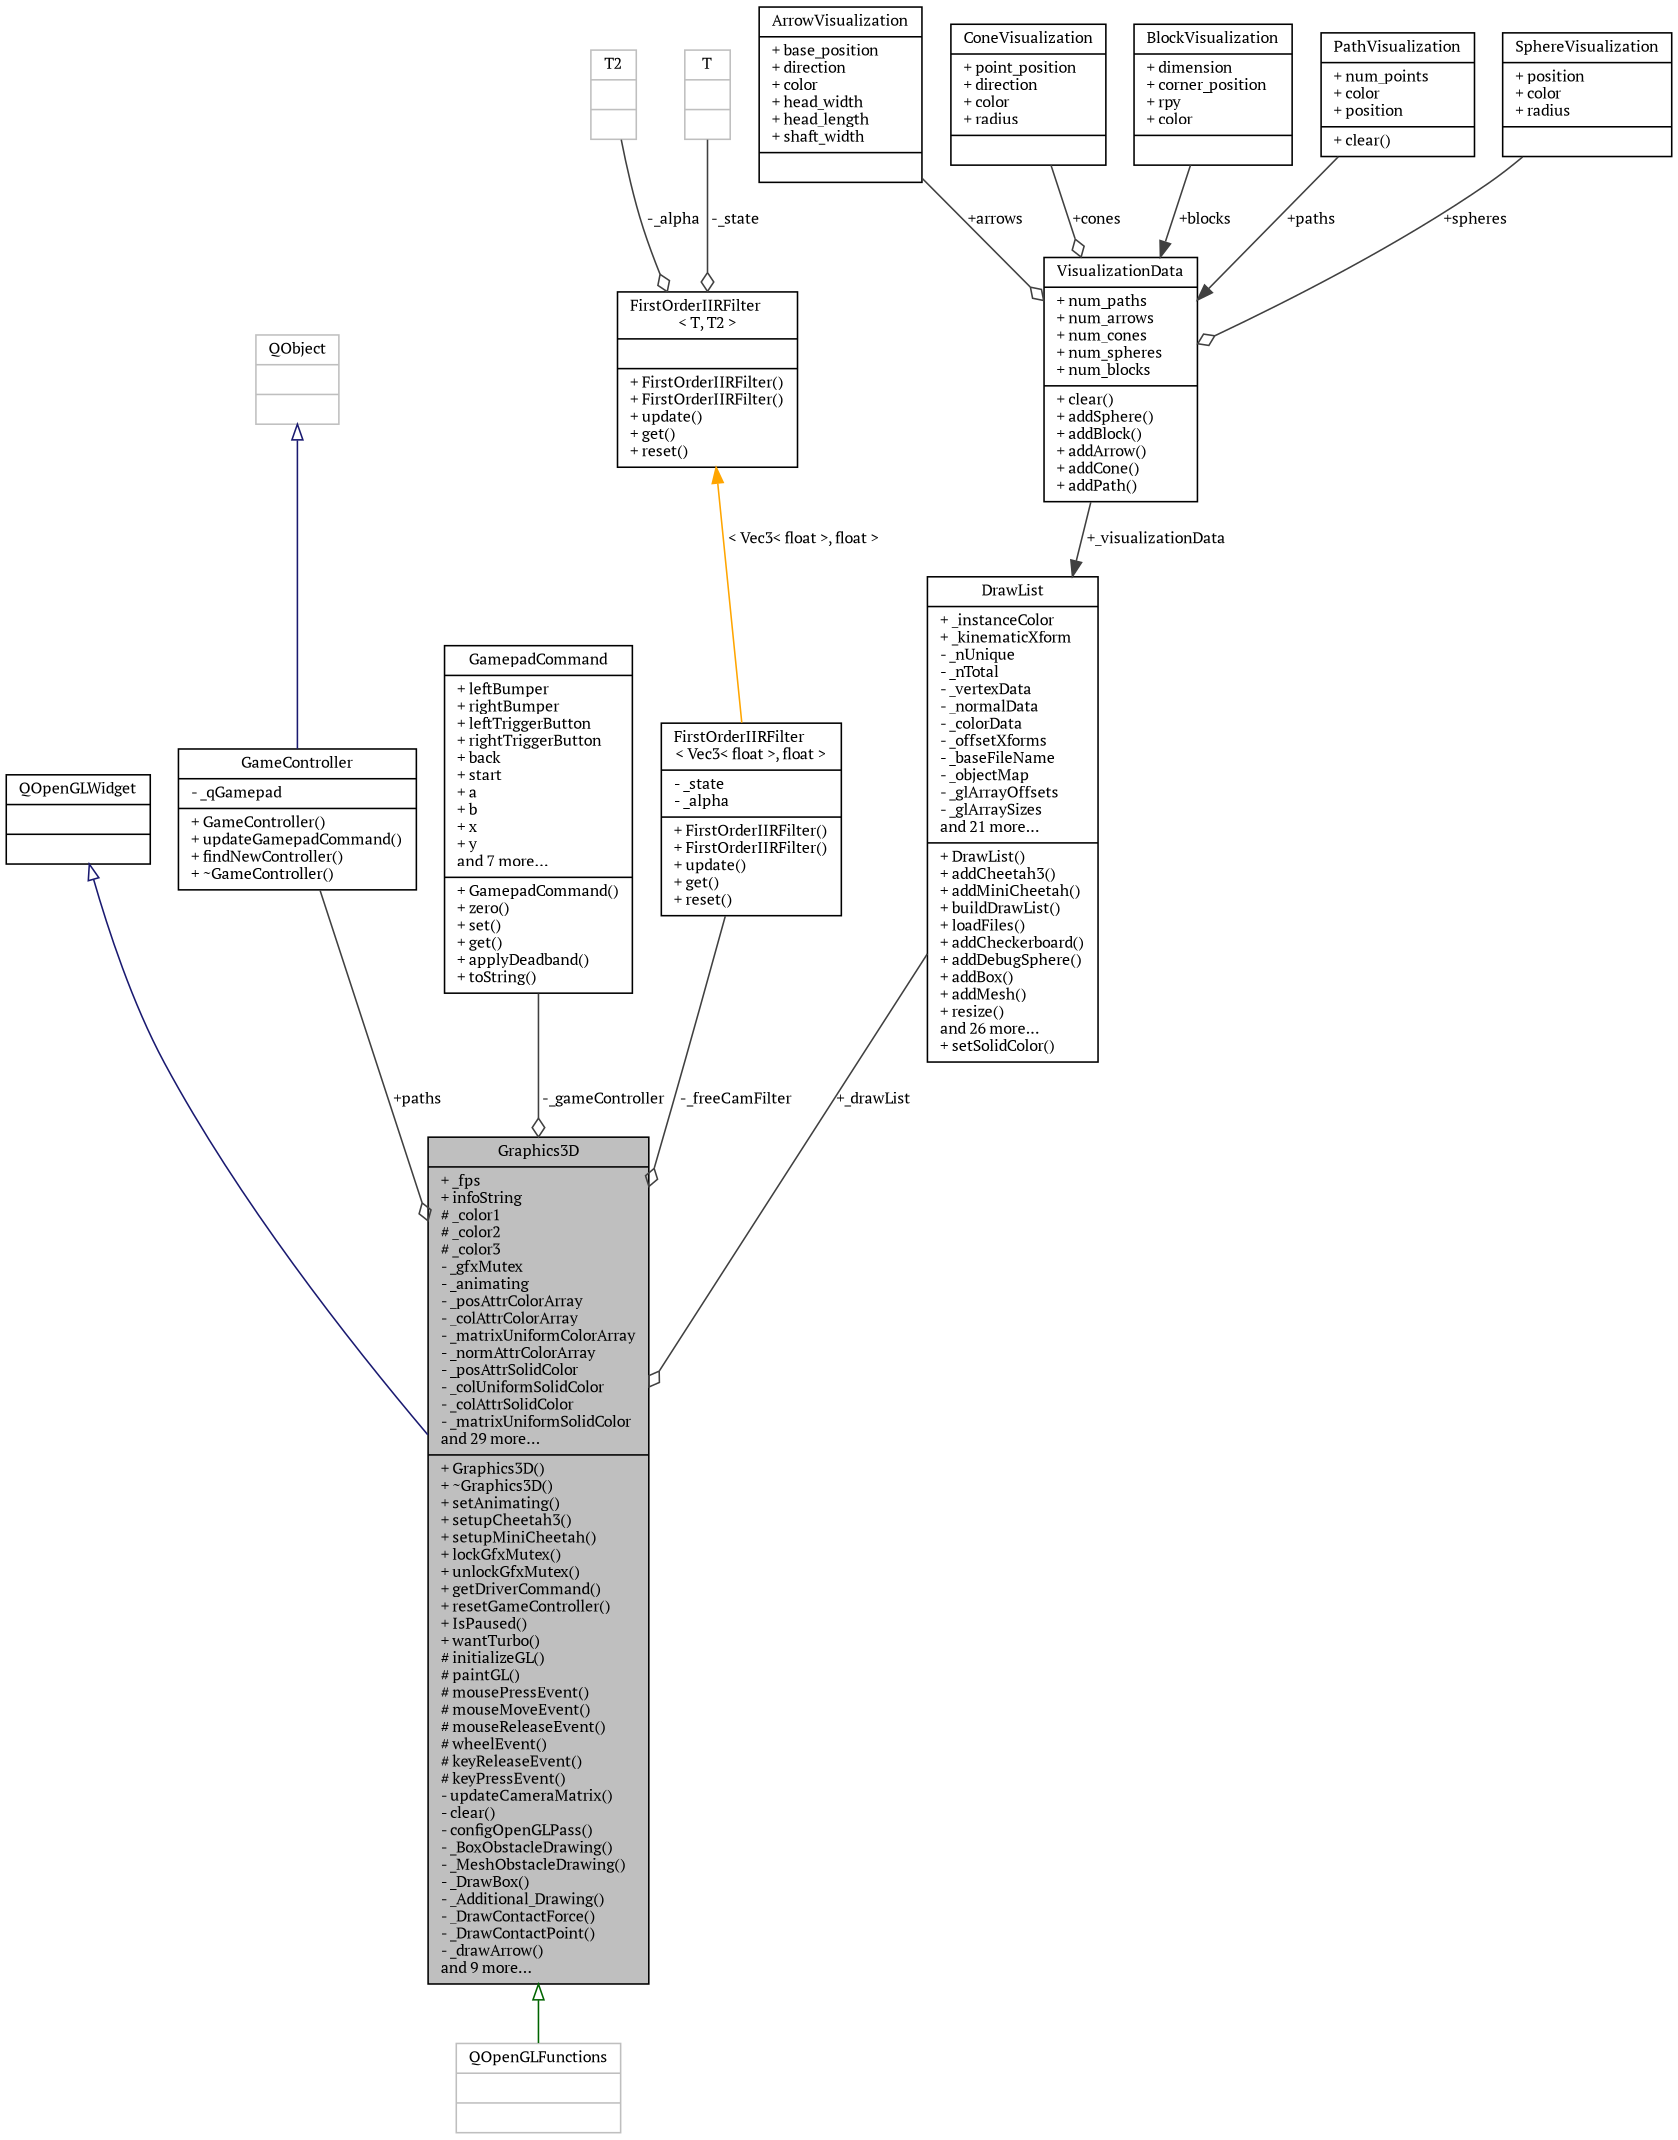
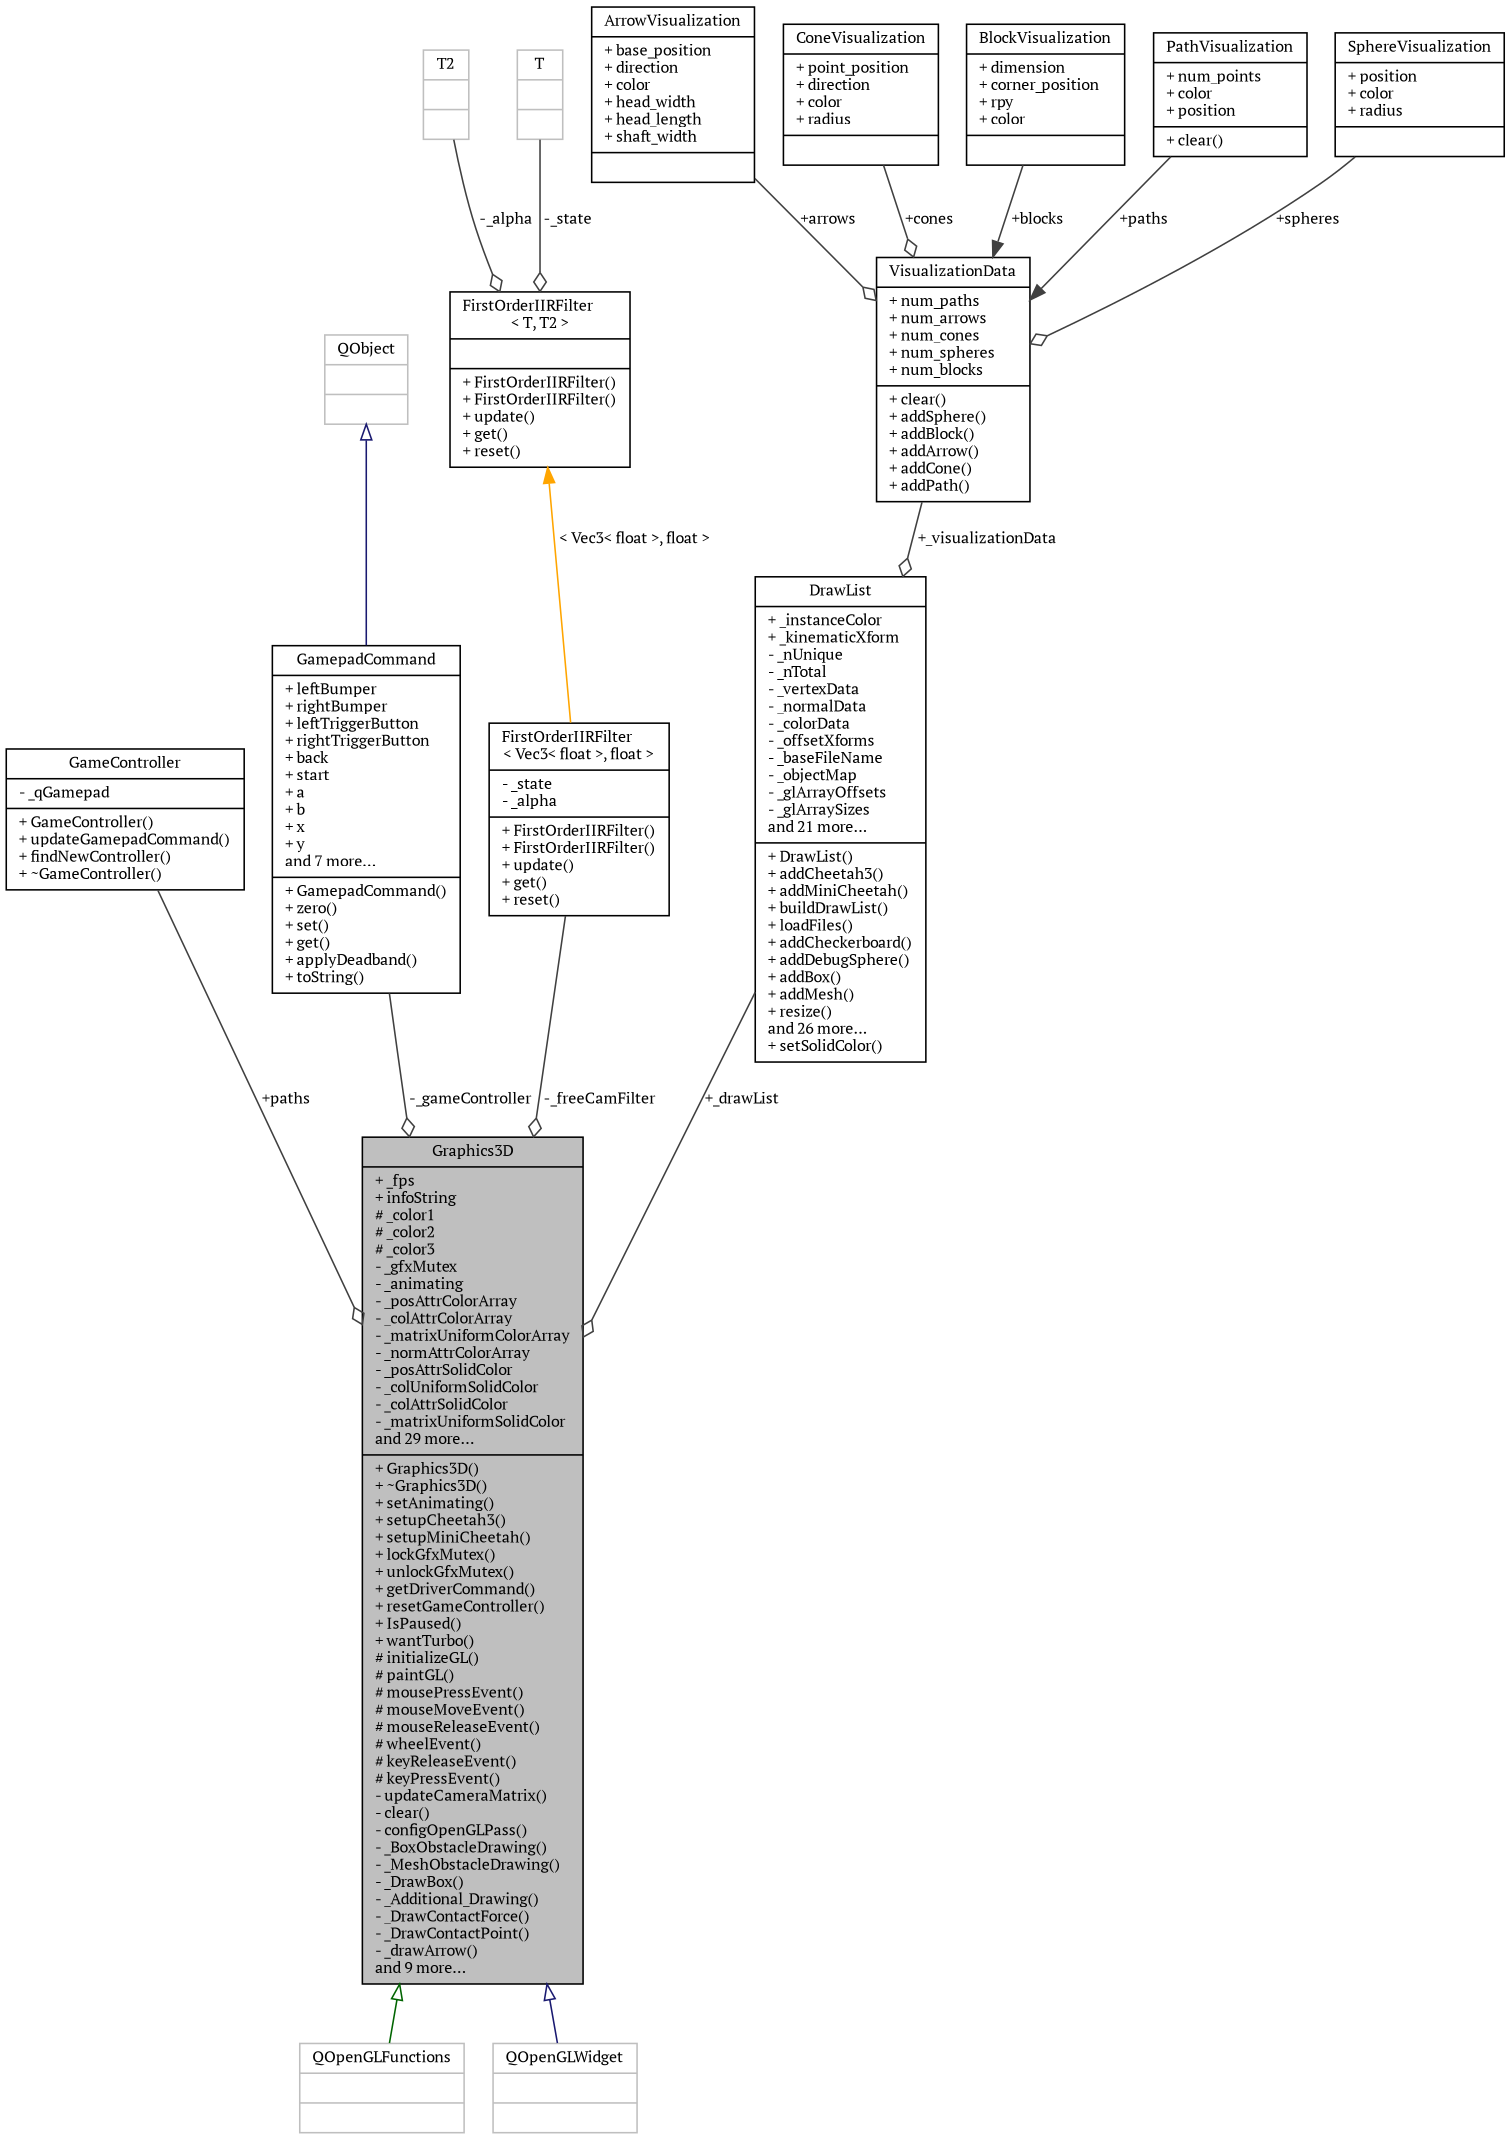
(1084, 531) -> (915, 530)
(297, 595) -> (366, 543)
(78, 819) -> (565, 2088)
(231, 1174) -> (554, 2021)
